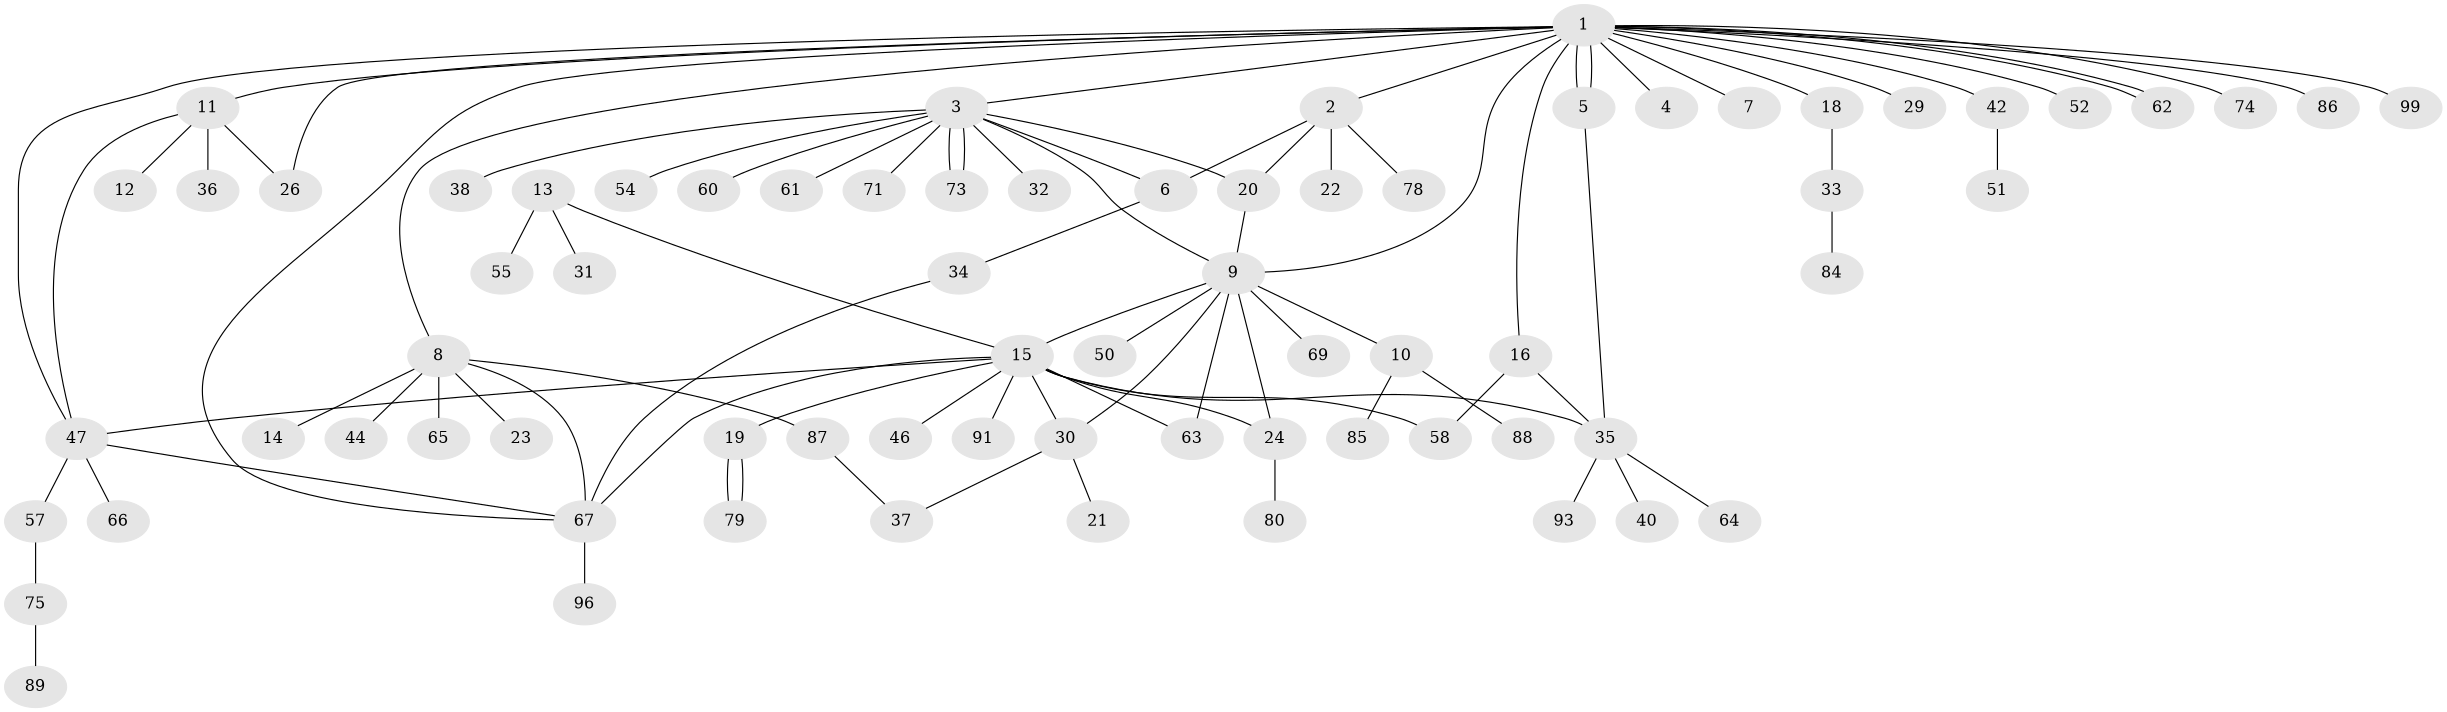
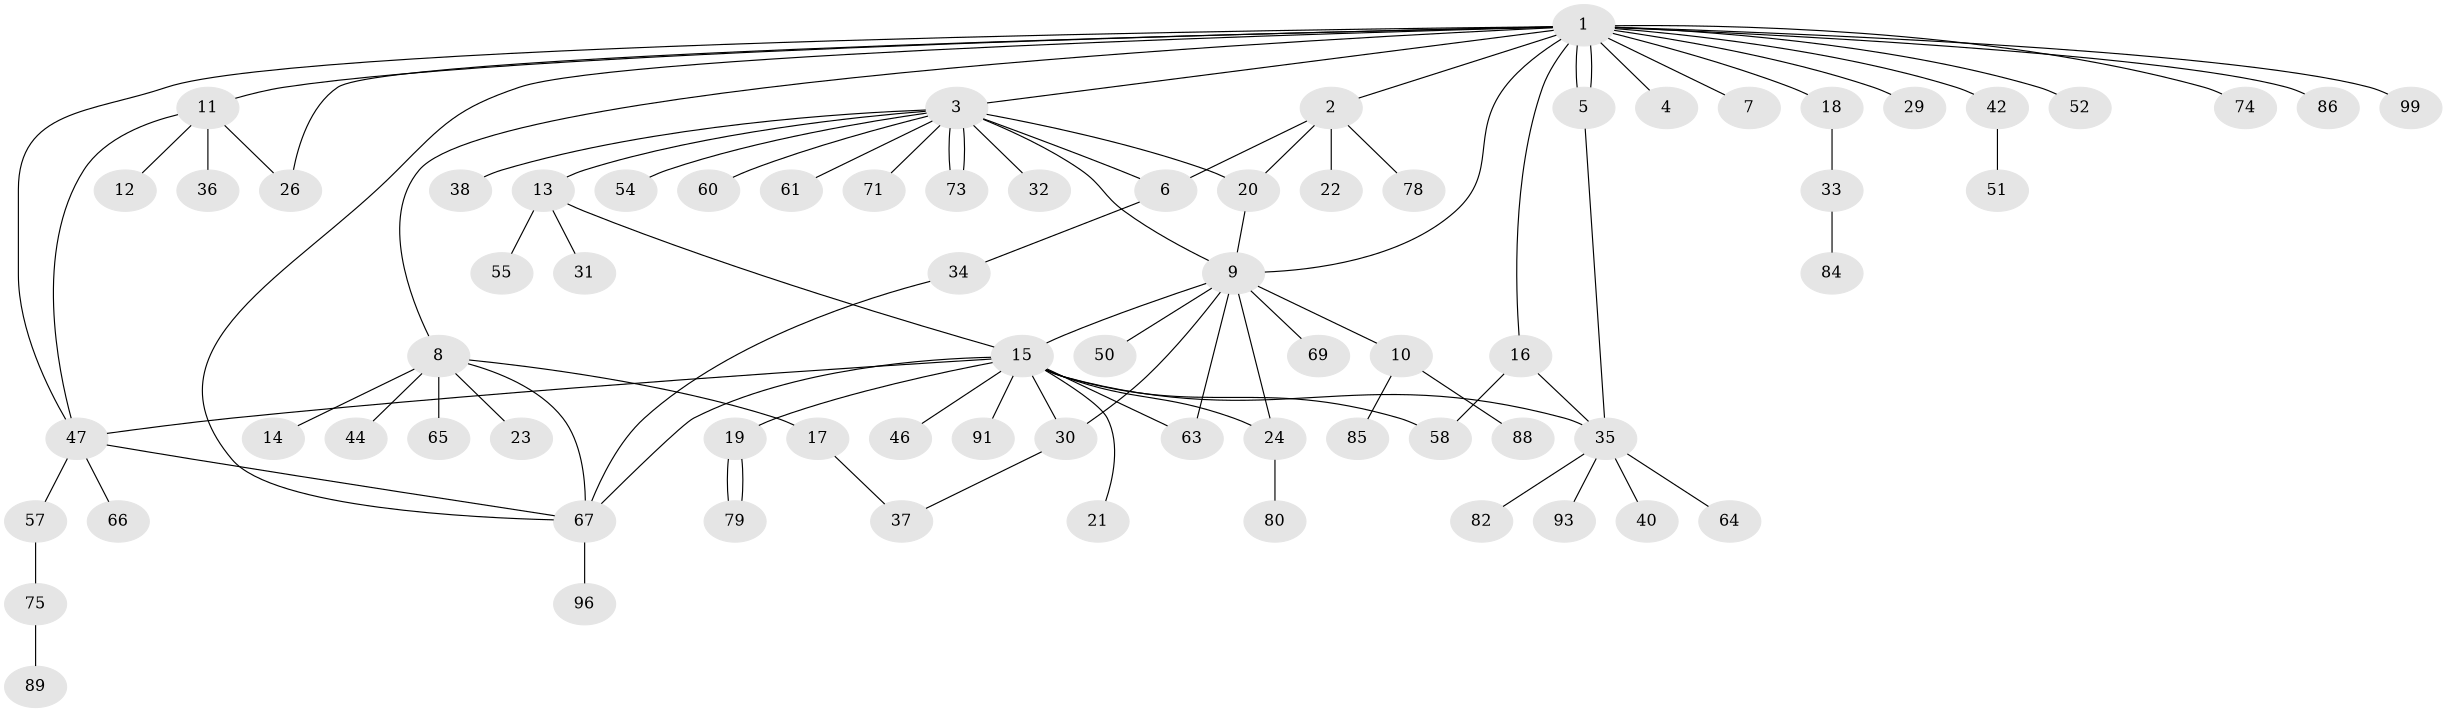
(2163, 108) -> none
none -> (744, 134)
(818, 439) -> (818, 439)
(1082, 480) -> (1108, 421)
none -> (1482, 521)
